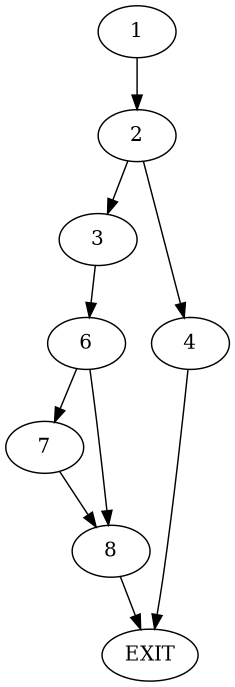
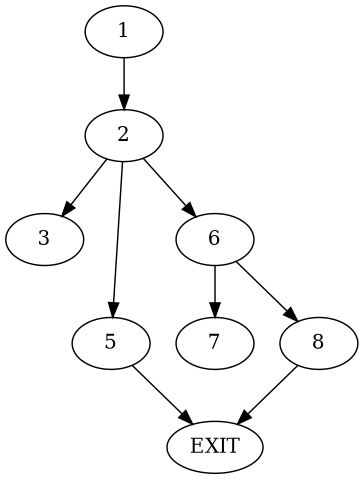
(93, 284) -> (165, 182)
(190, 343) -> (111, 343)
(74, 493) -> none
